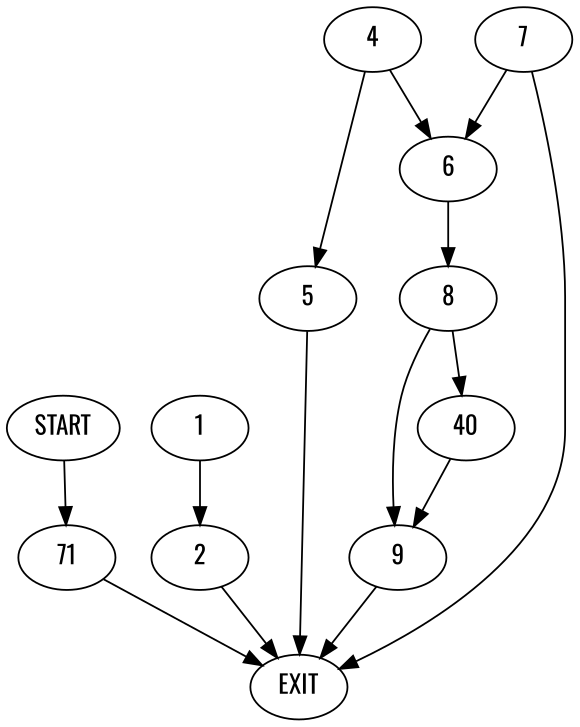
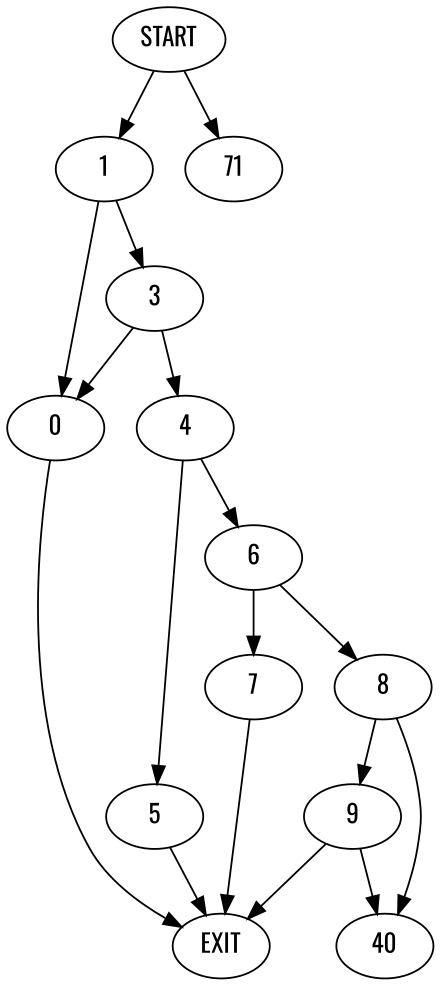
none -> (141, 96)
(491, 96) -> (254, 613)
none -> (155, 299)
(436, 485) -> (366, 873)
(200, 558) -> (56, 428)
(175, 618) -> none
